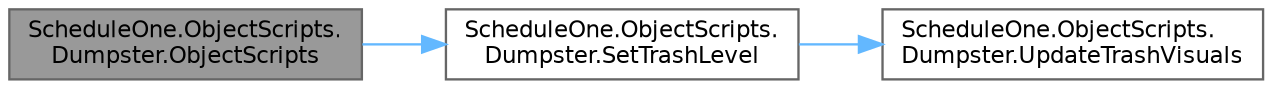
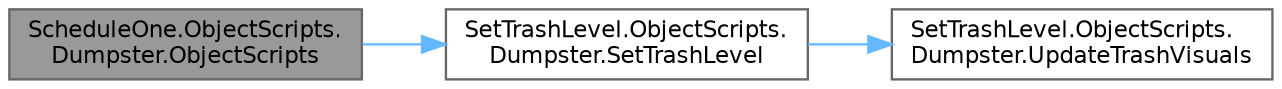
(622, 44) -> (627, 44)
(1073, 44) -> (1082, 44)
